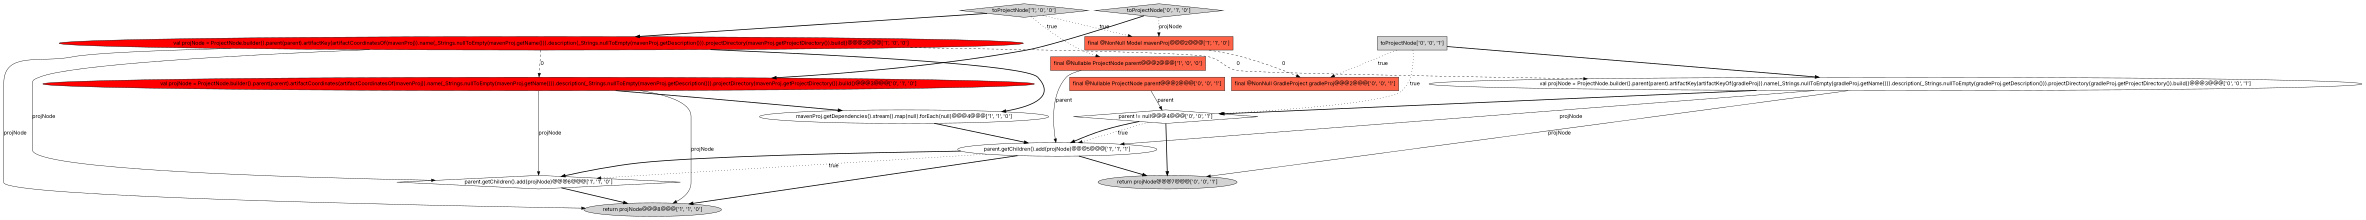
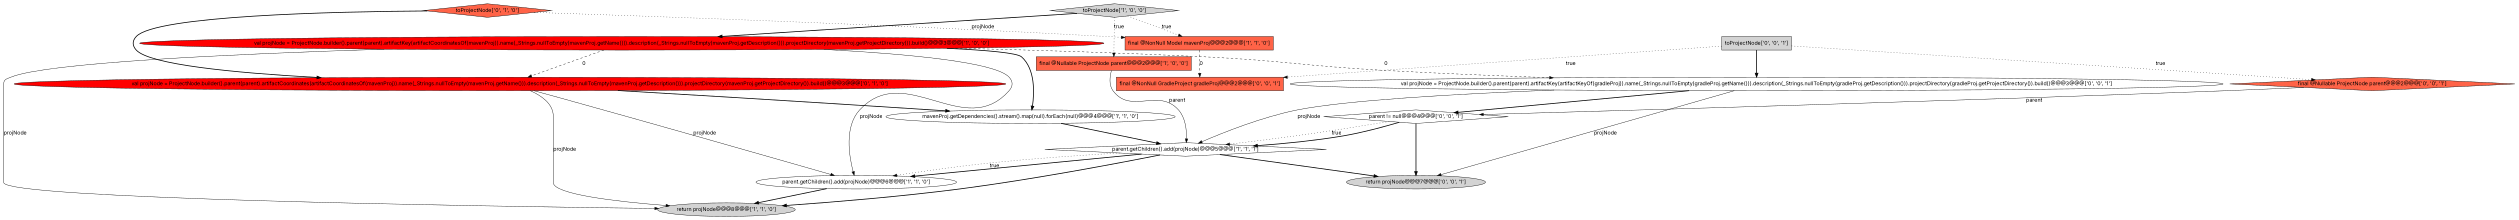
(1159, 11) -> (487, 11)
(1147, 84) -> (2372, 84)
(1335, 105) -> (2051, 63)
(1057, 149) -> (1186, 149)
(539, 182) -> (856, 182)
